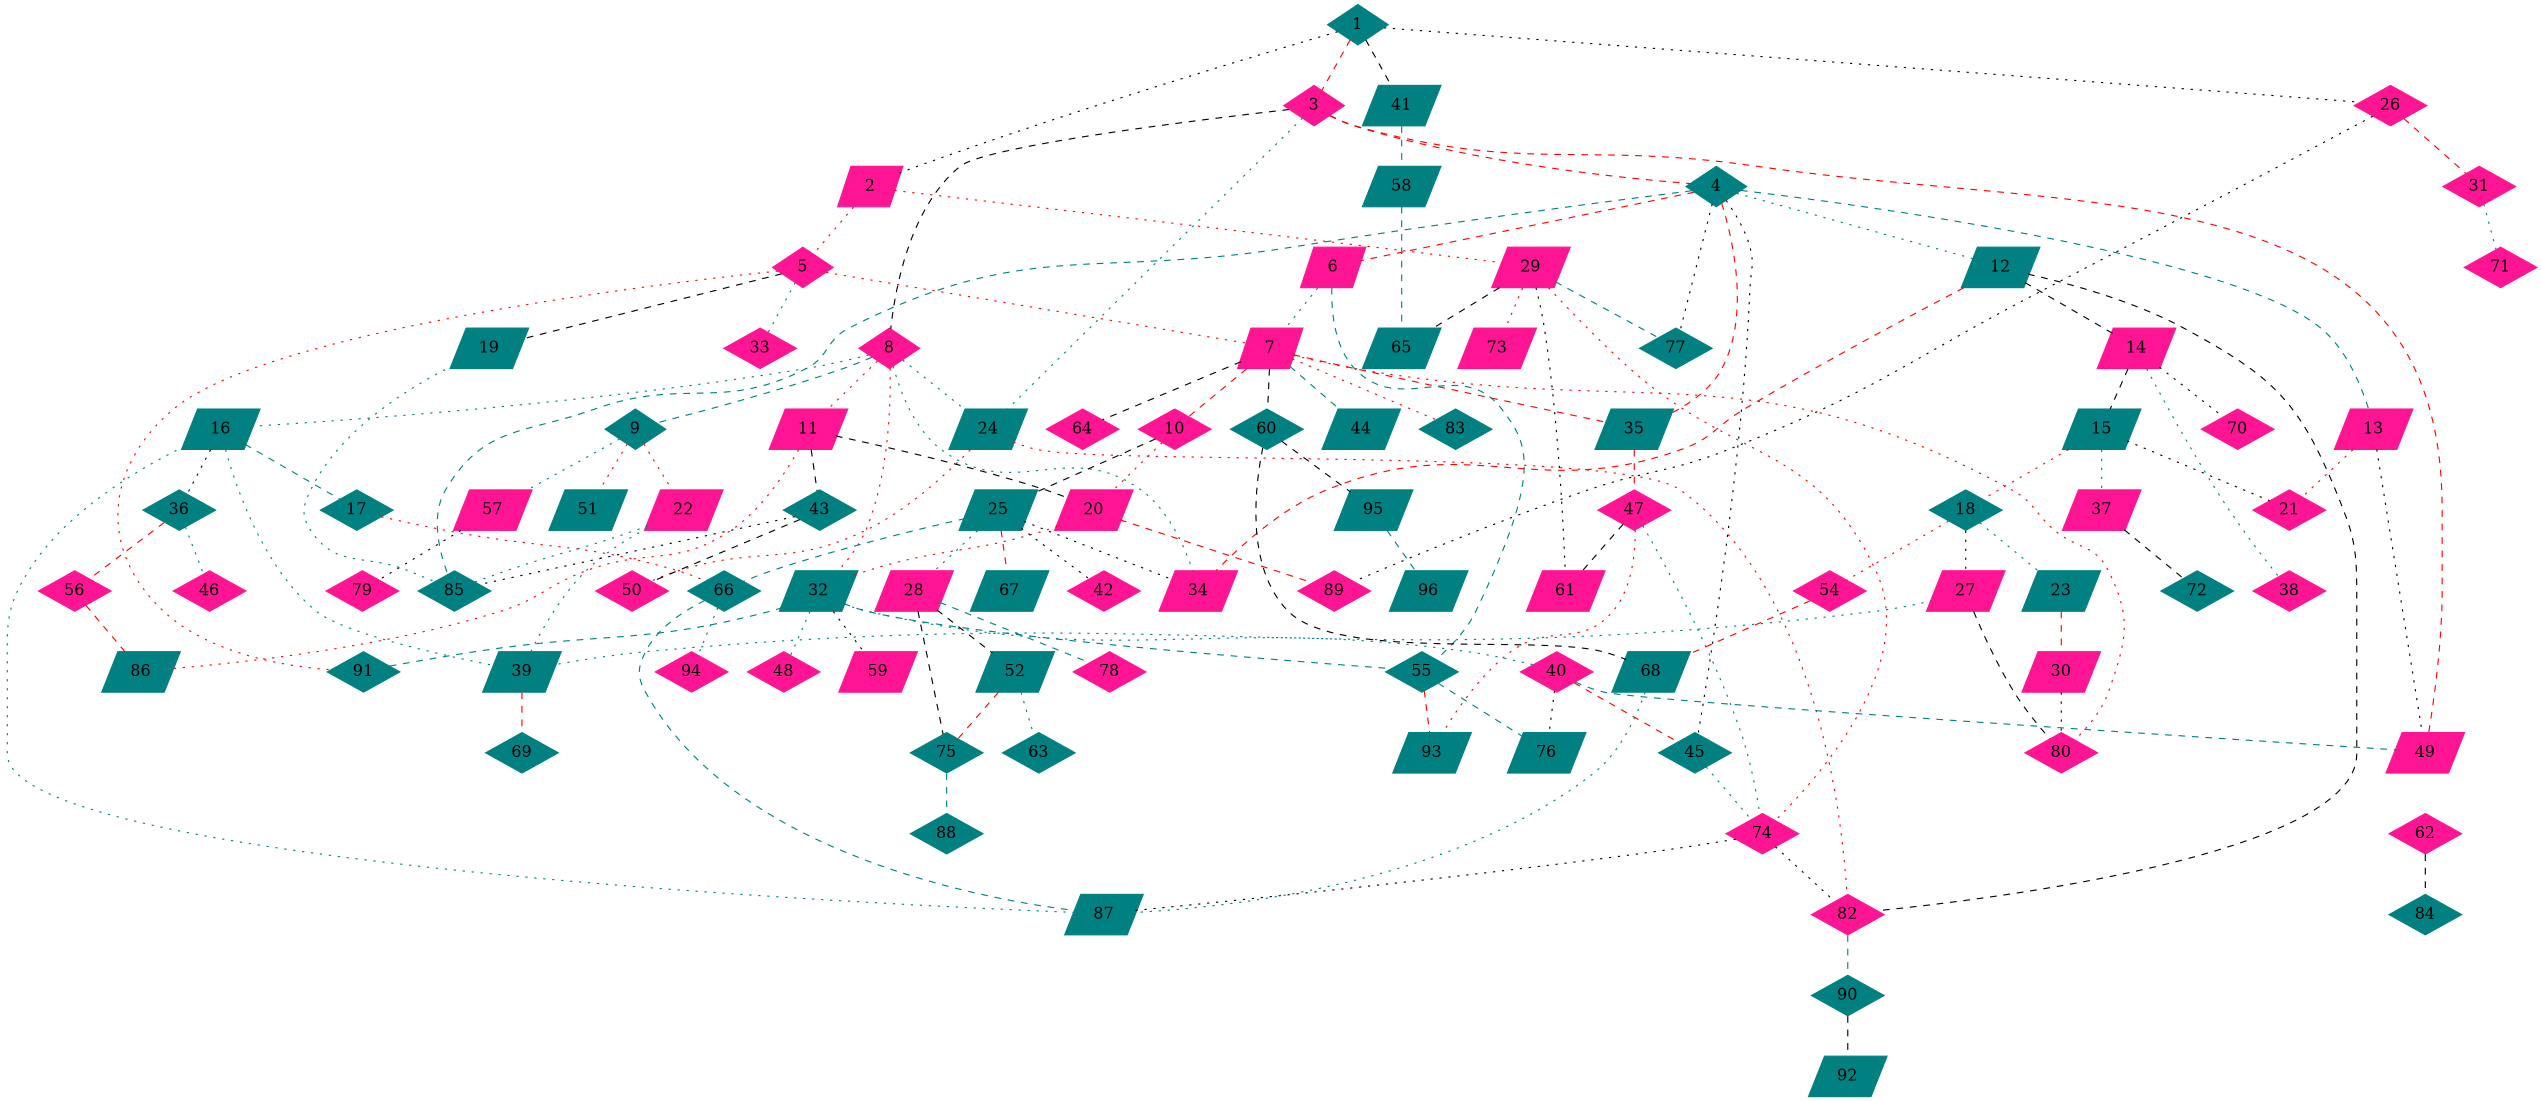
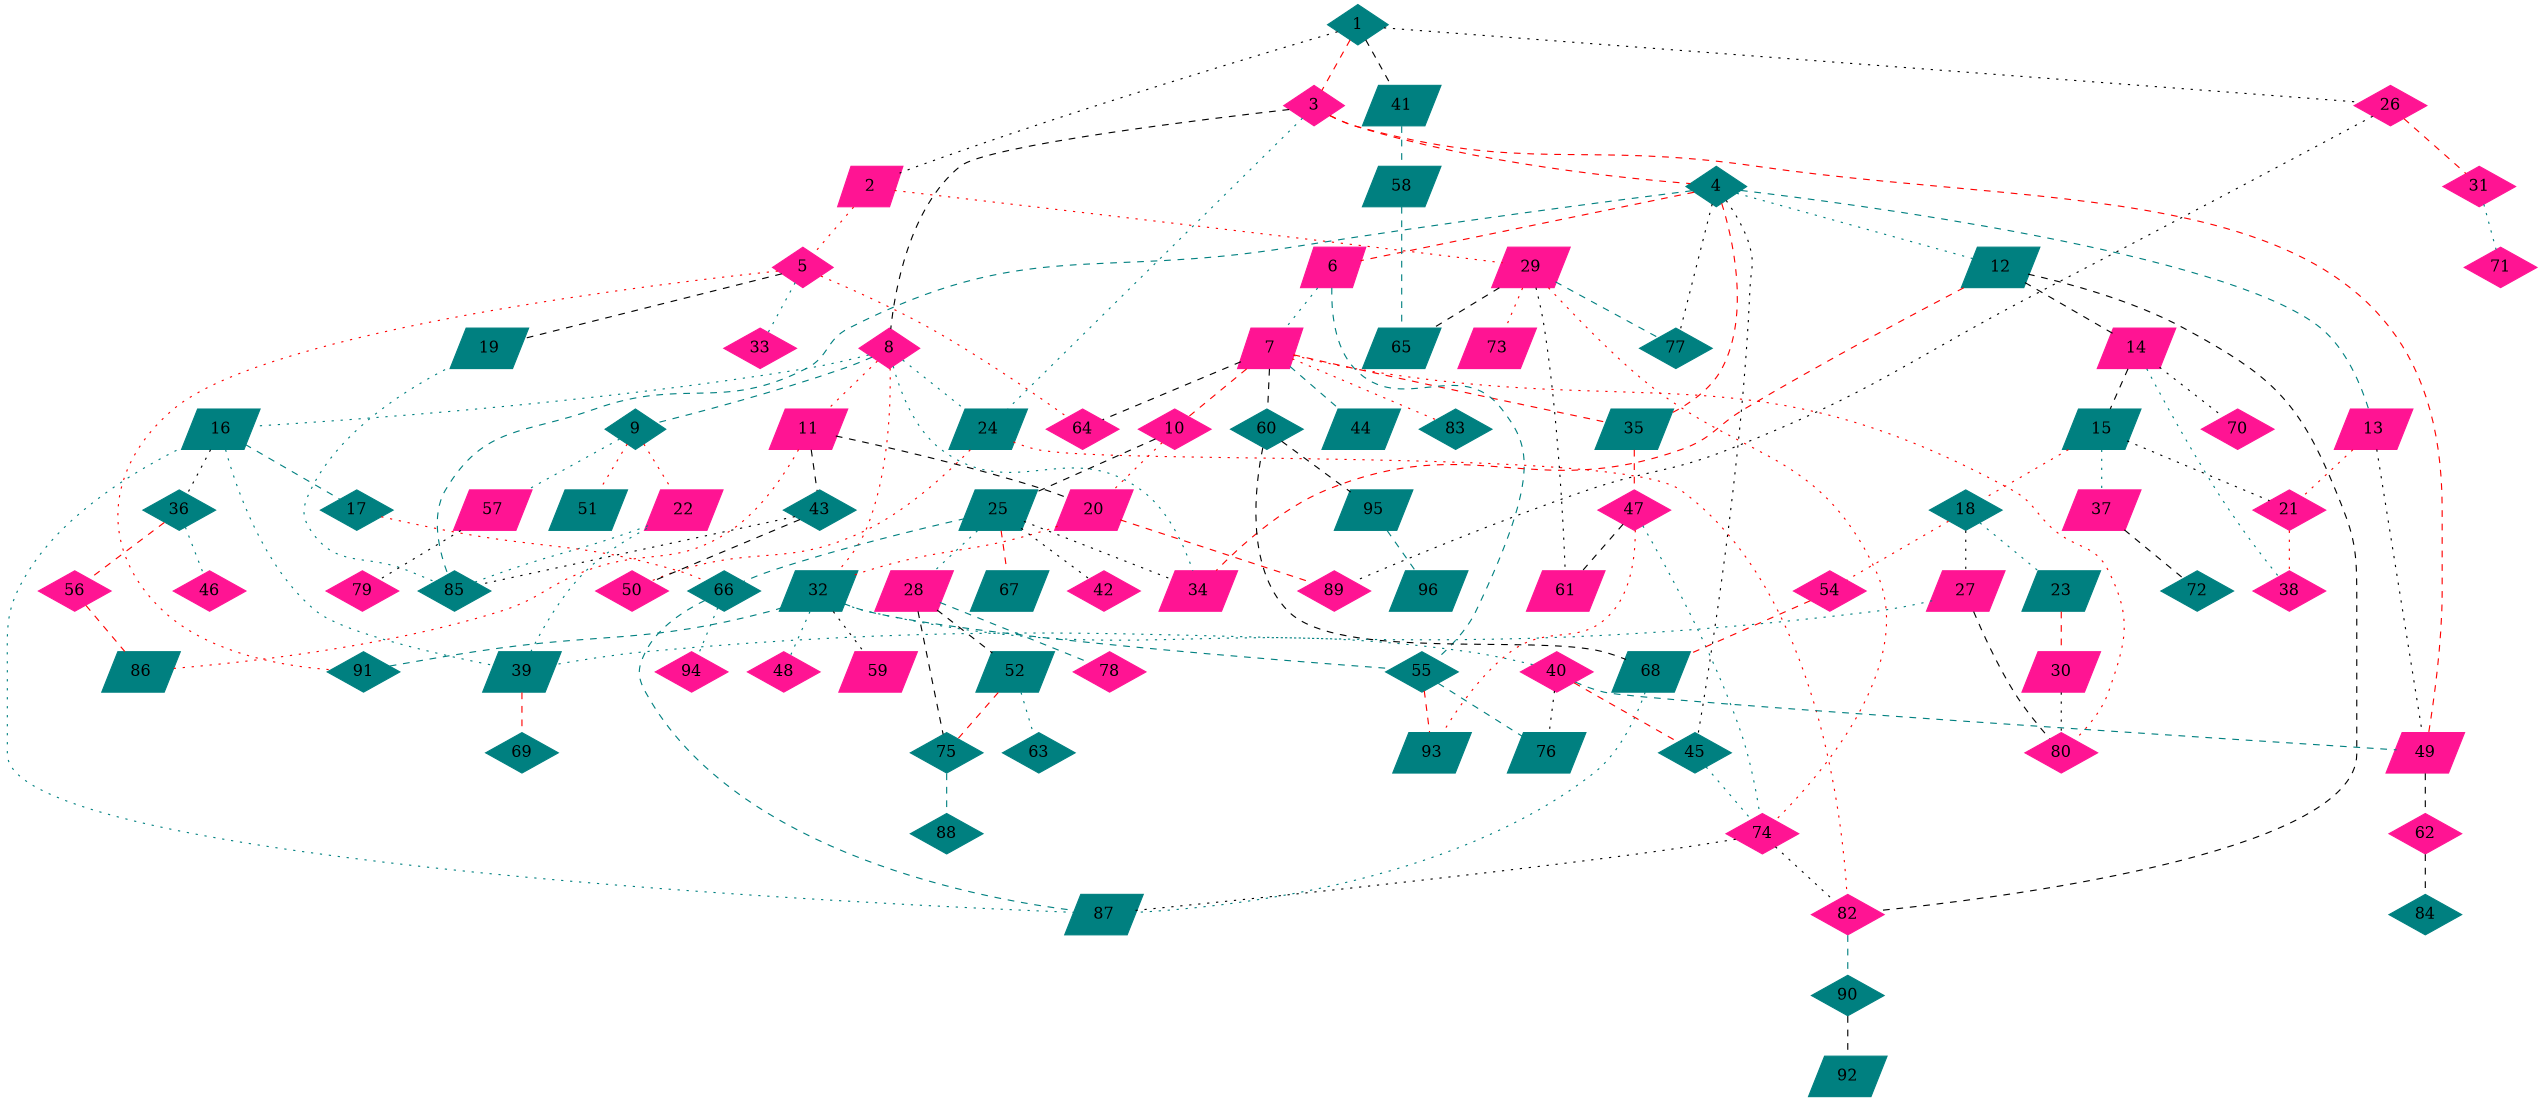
(1036, 308) -> (949, 339)
none -> (2289, 551)
none -> (2425, 793)
